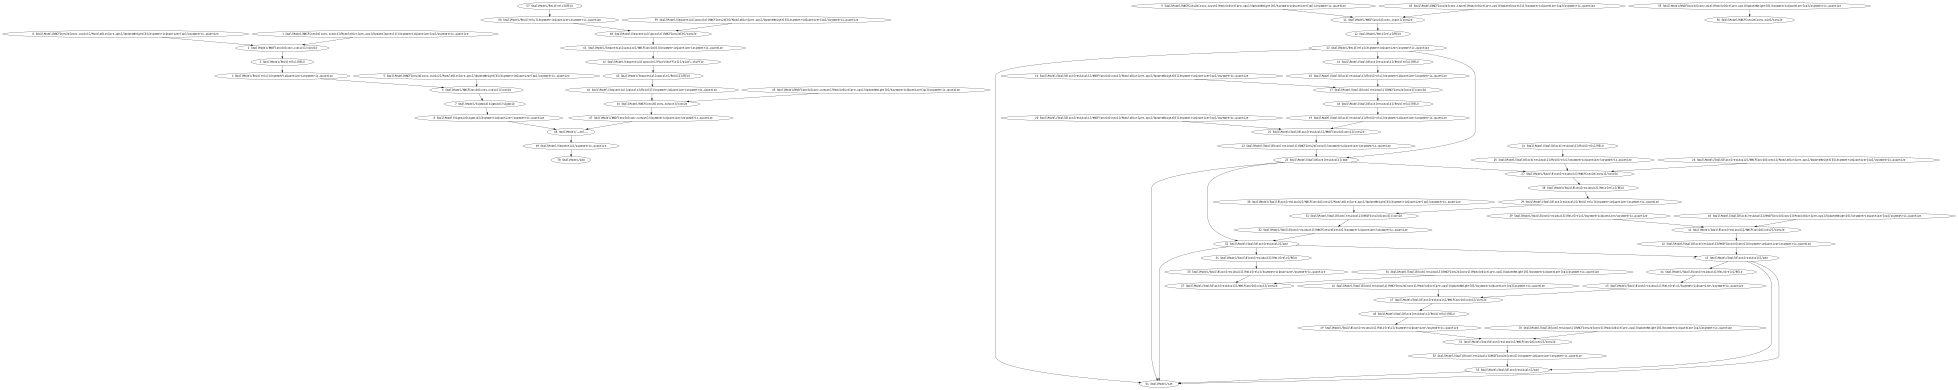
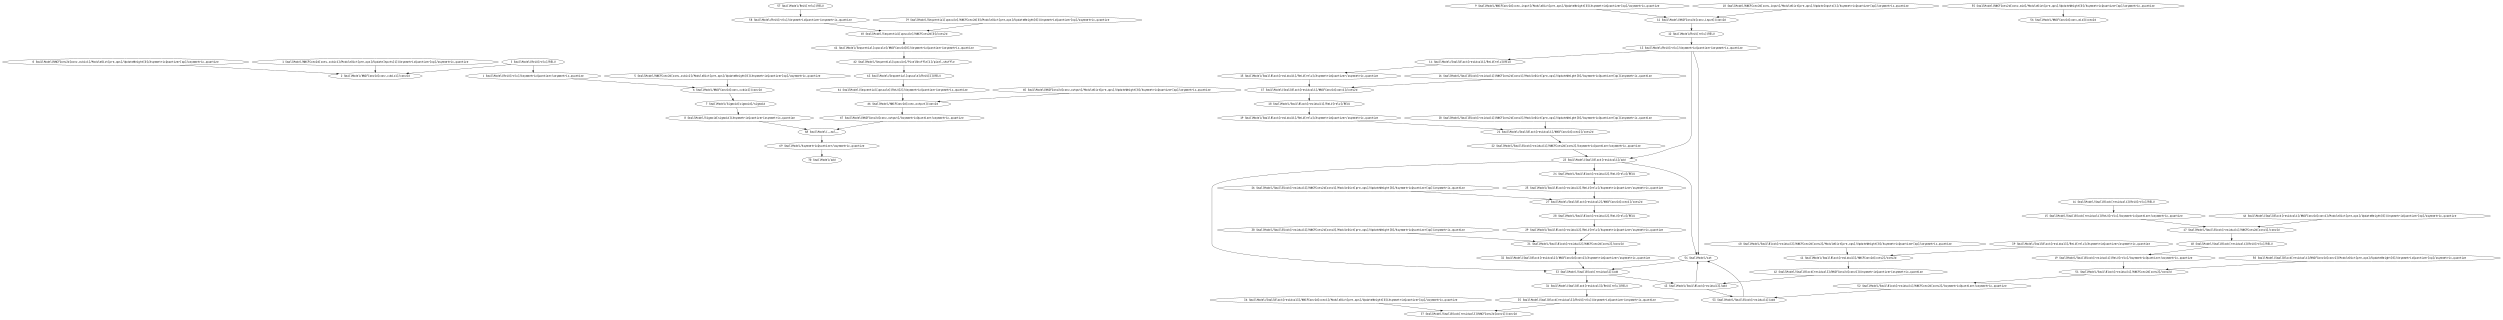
(282, 54) -> (460, 69)
(571, 146) -> (822, 146)
(1437, 167) -> (1594, 166)
(1720, 265) -> none
(1159, 287) -> (1649, 265)
